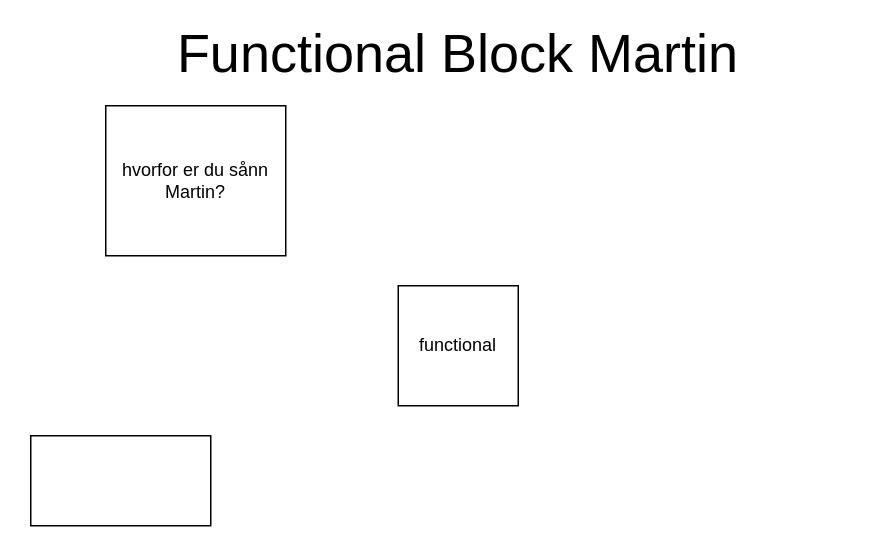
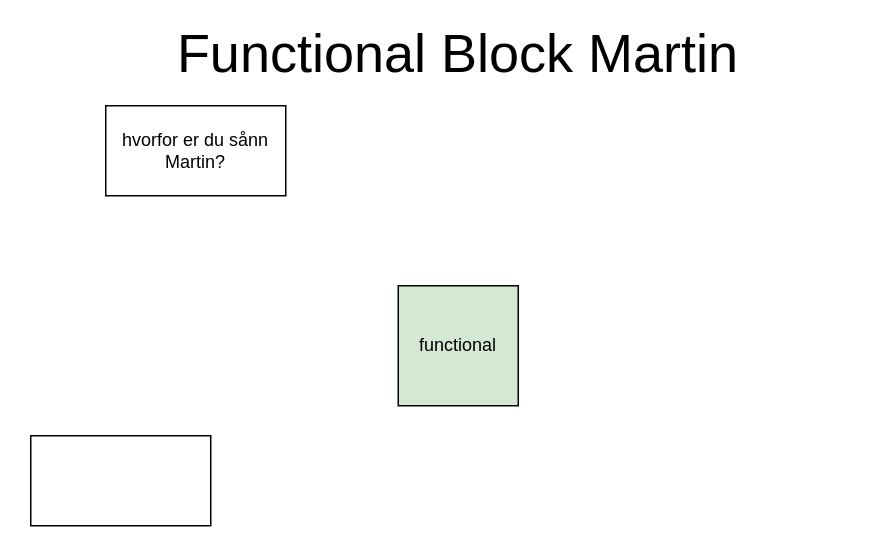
(196, 181) -> (196, 151)
(458, 346) -> (458, 346)
